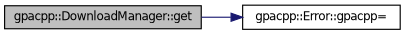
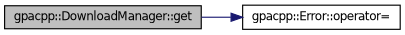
(321, 17) -> (321, 17)
